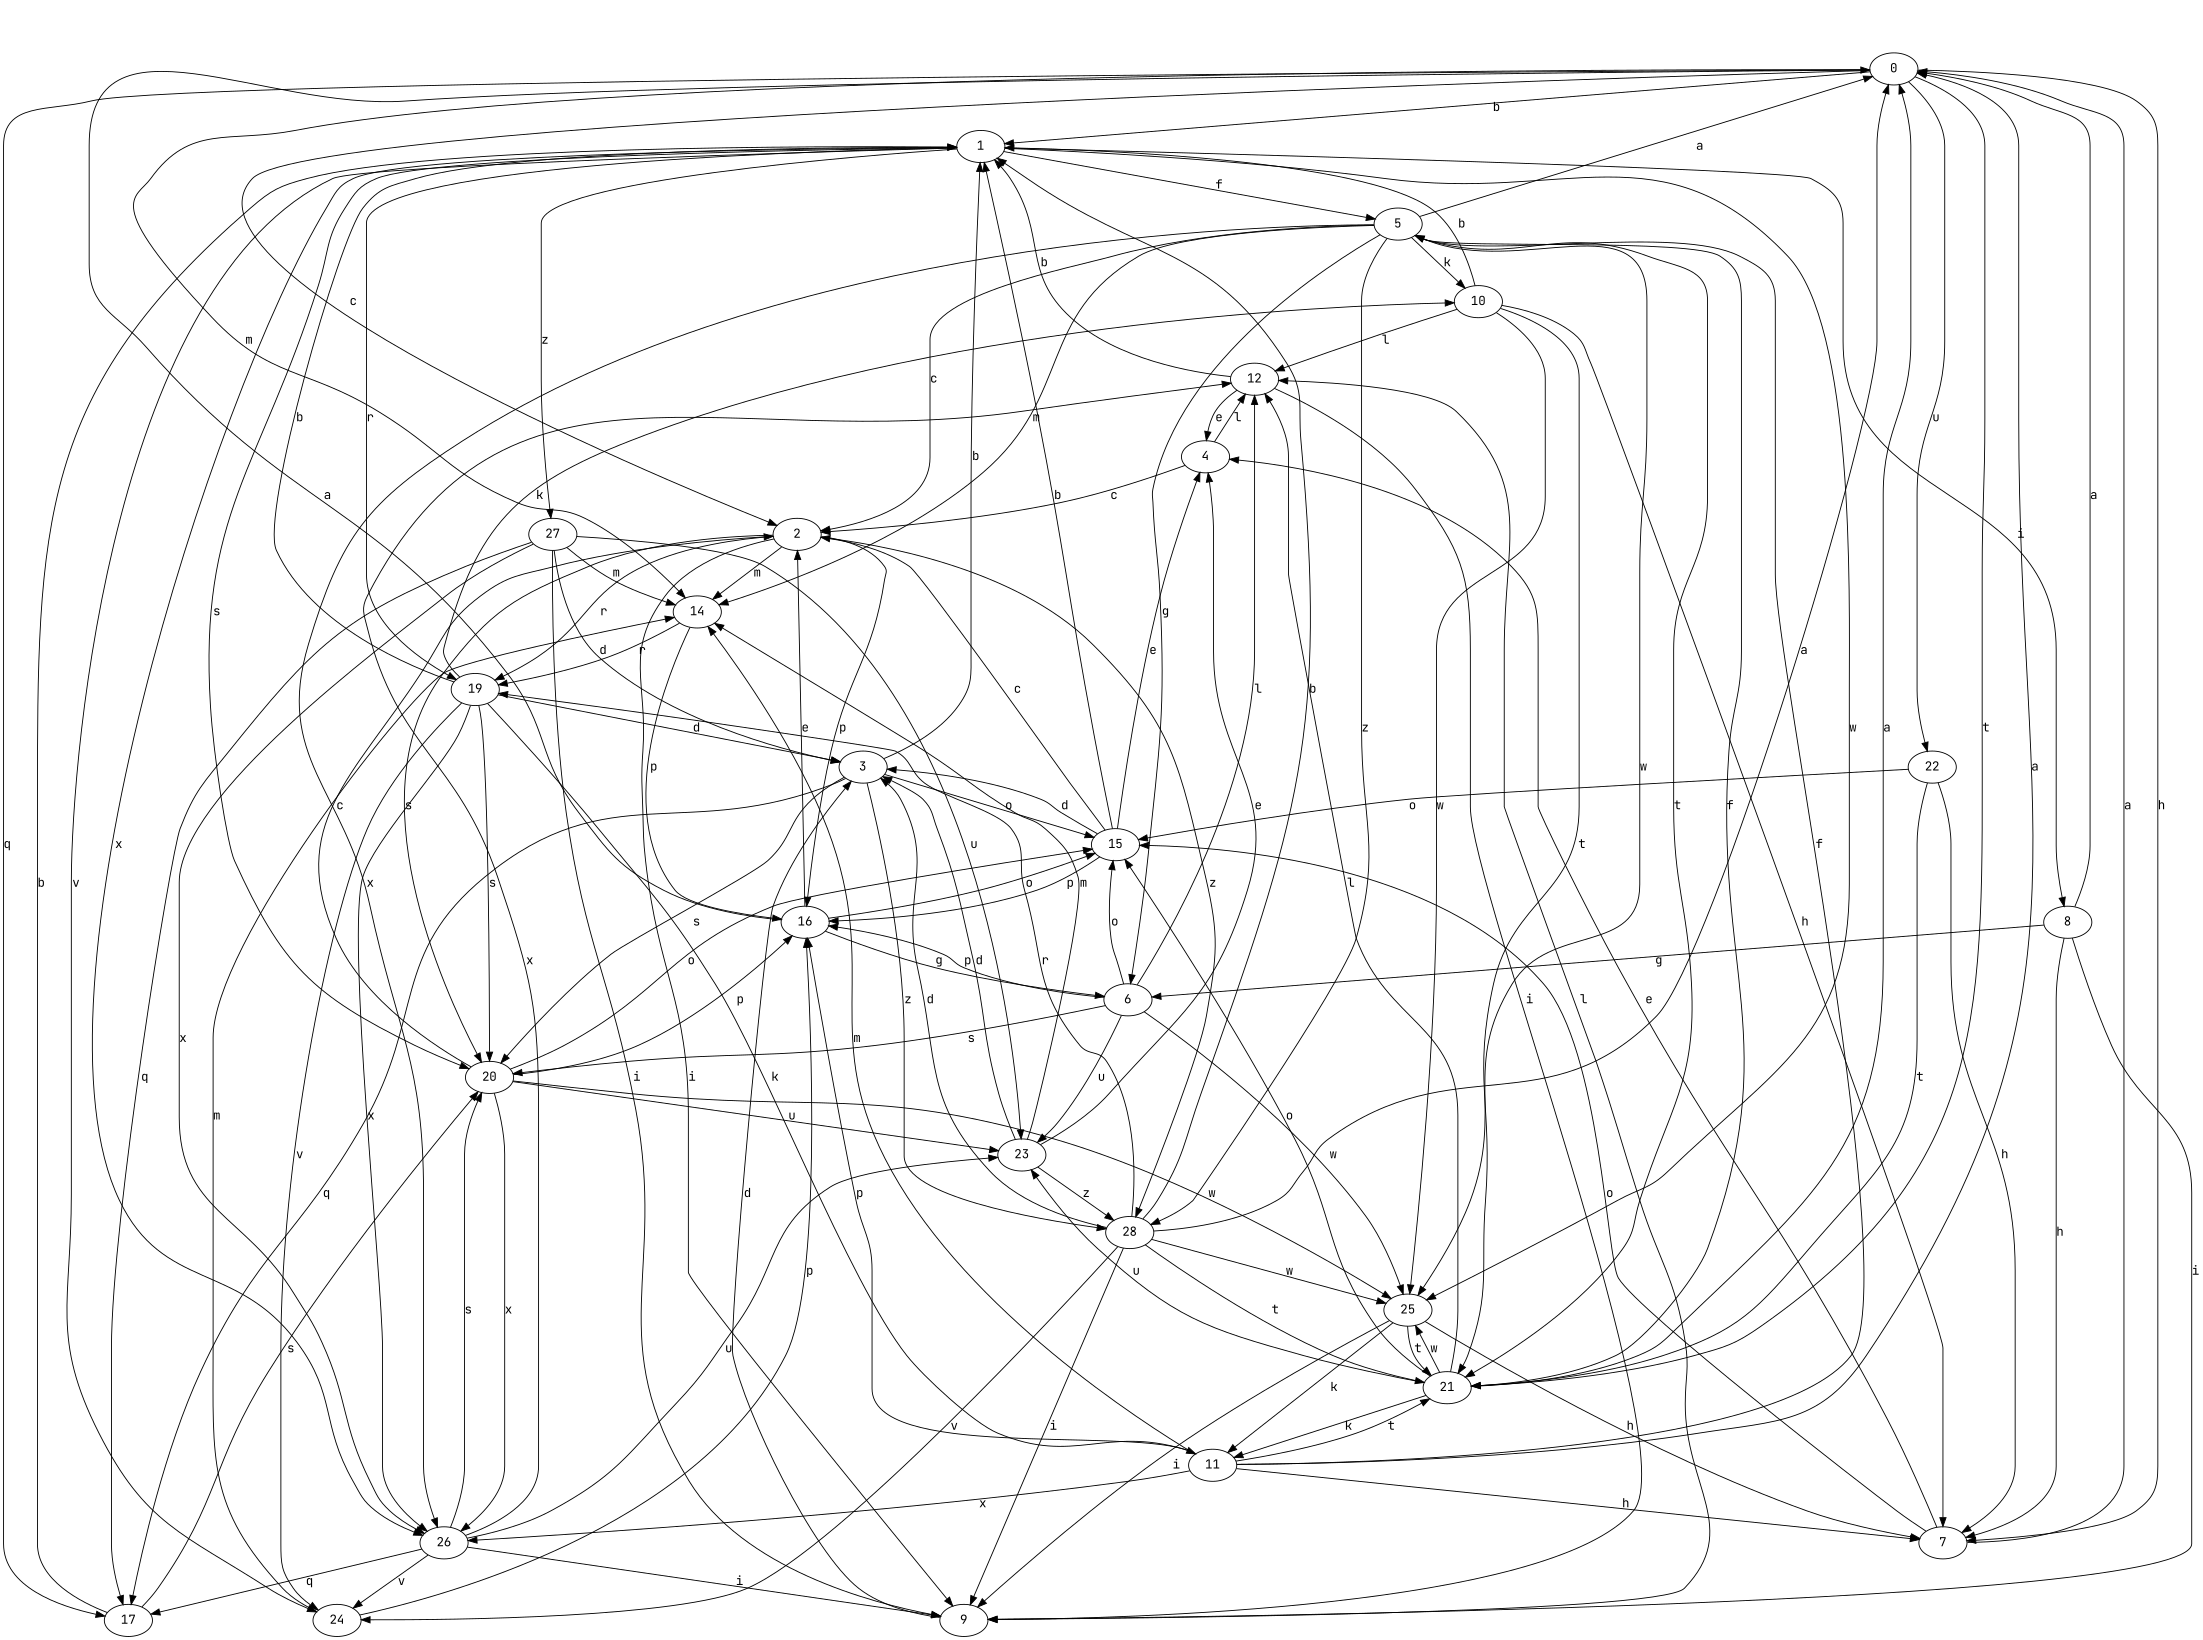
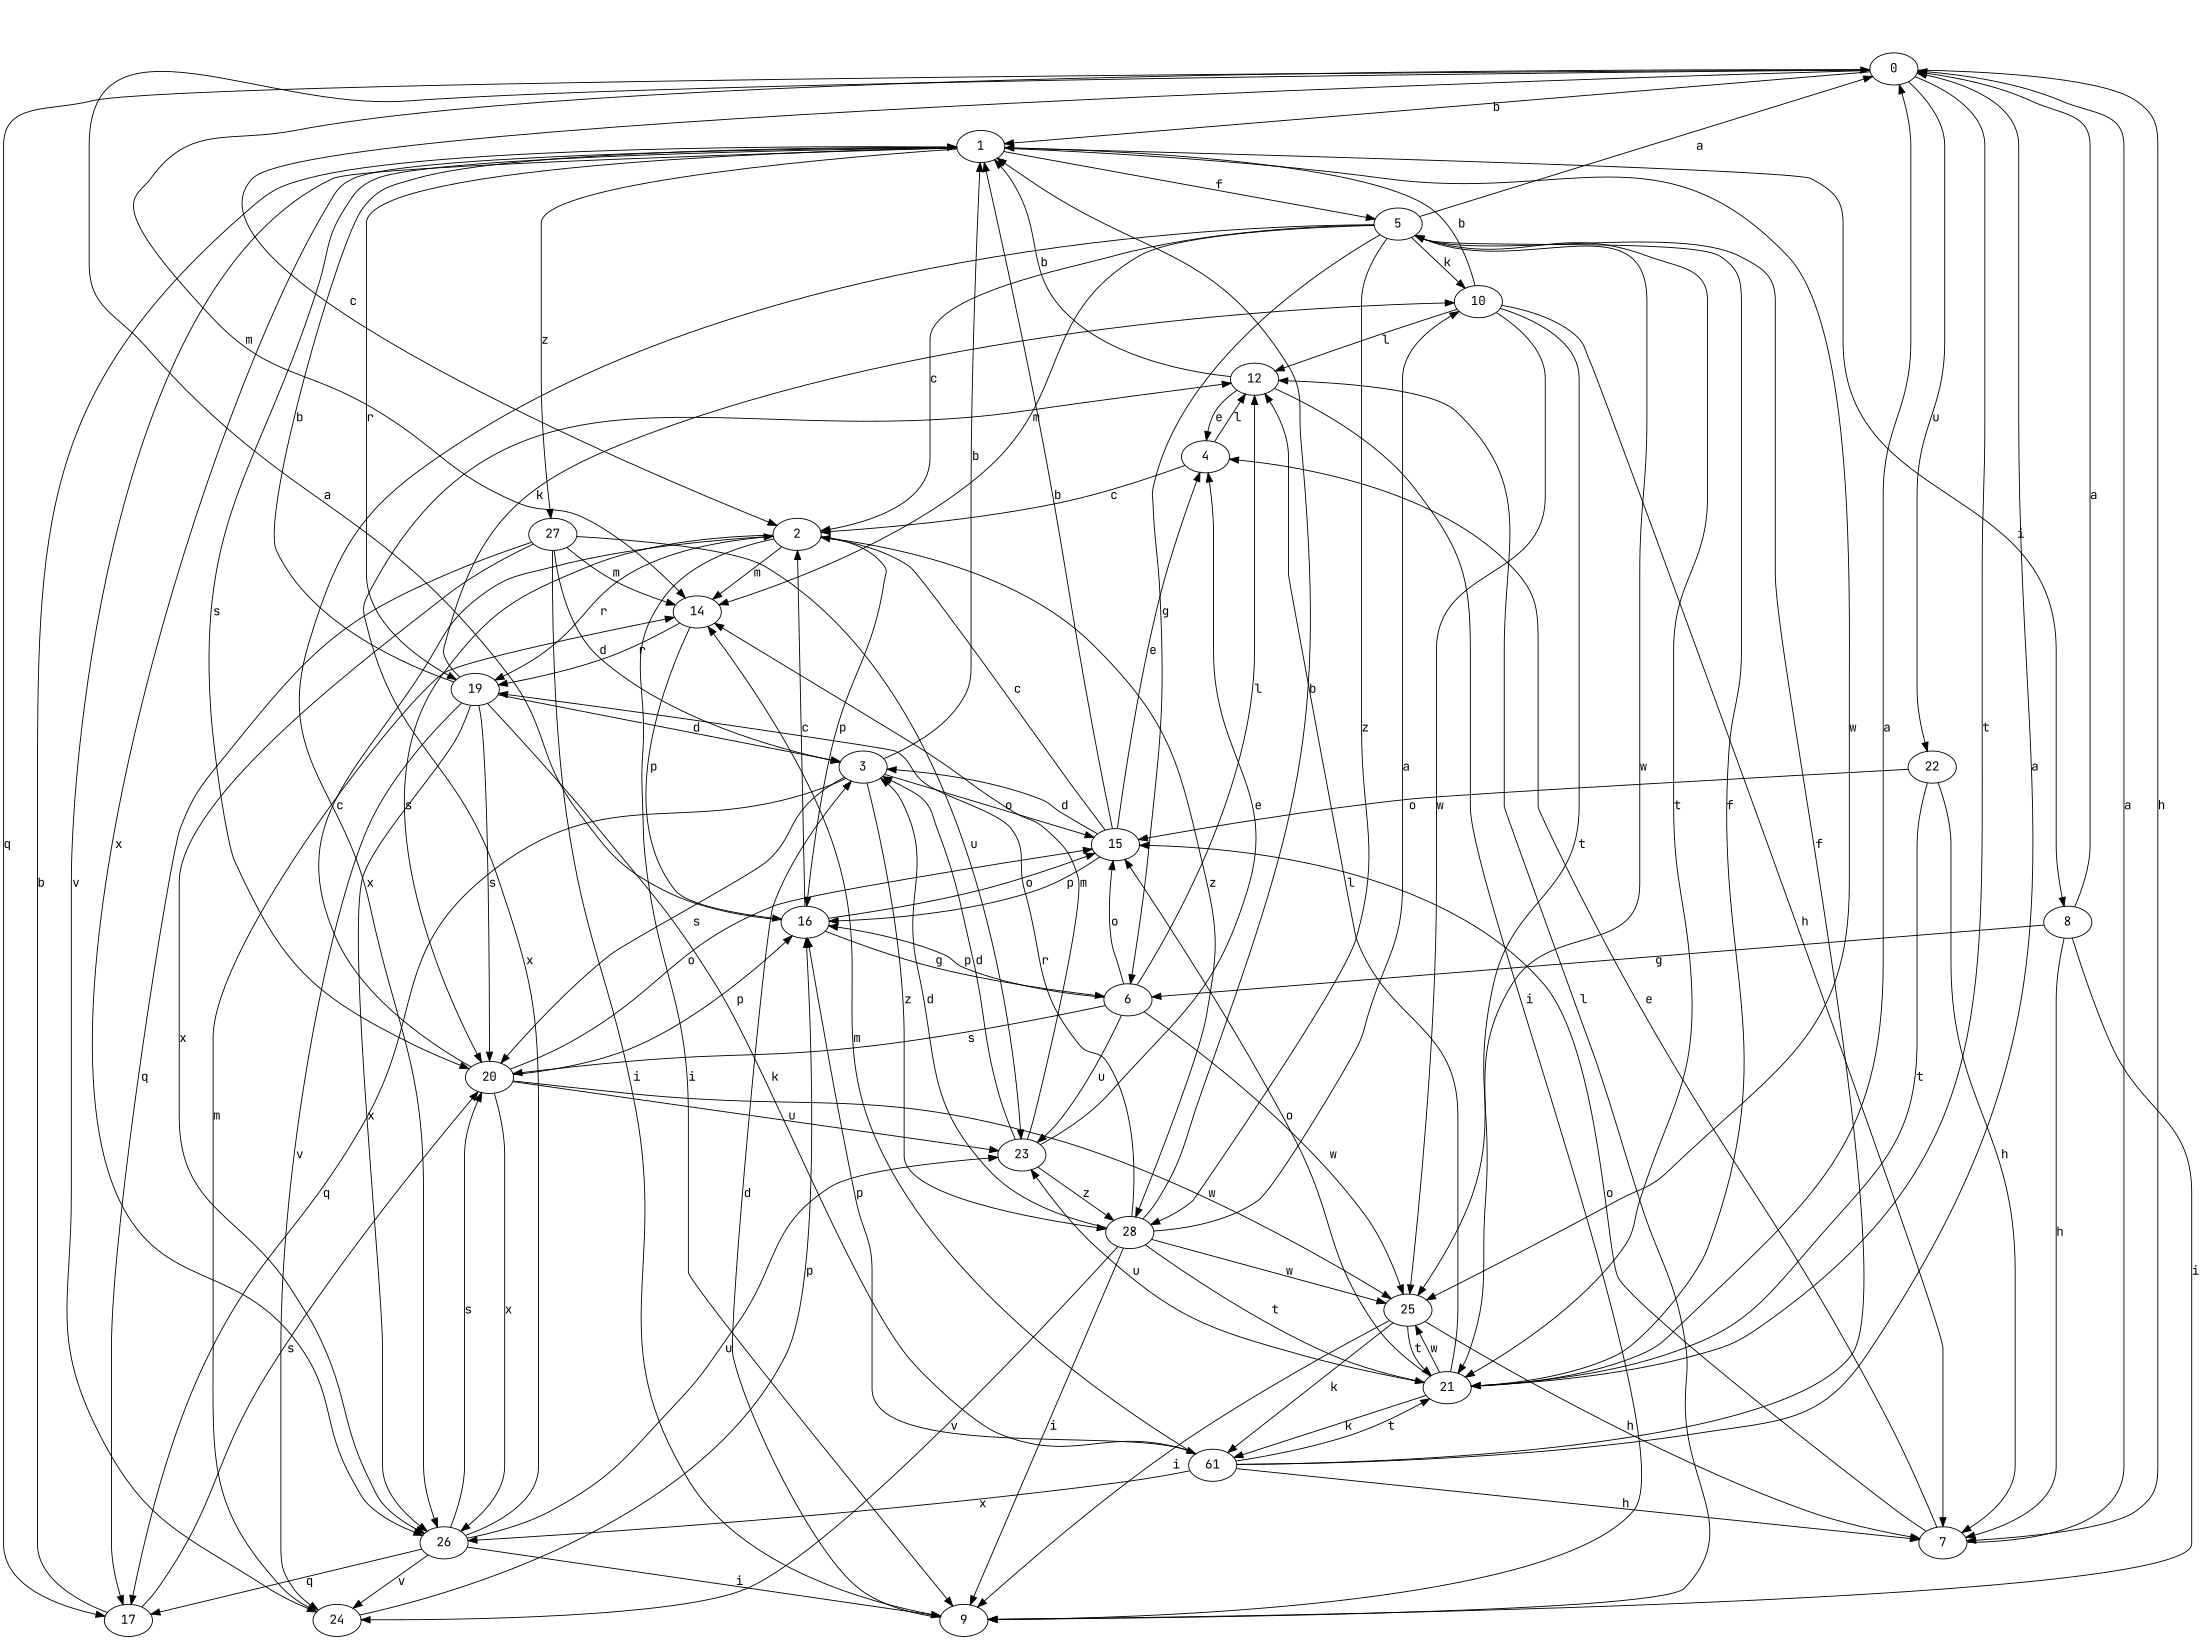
(806, 728) -> (806, 728)
(1737, 836) -> (1403, 822)
(1213, 1465) -> (1213, 1465)
